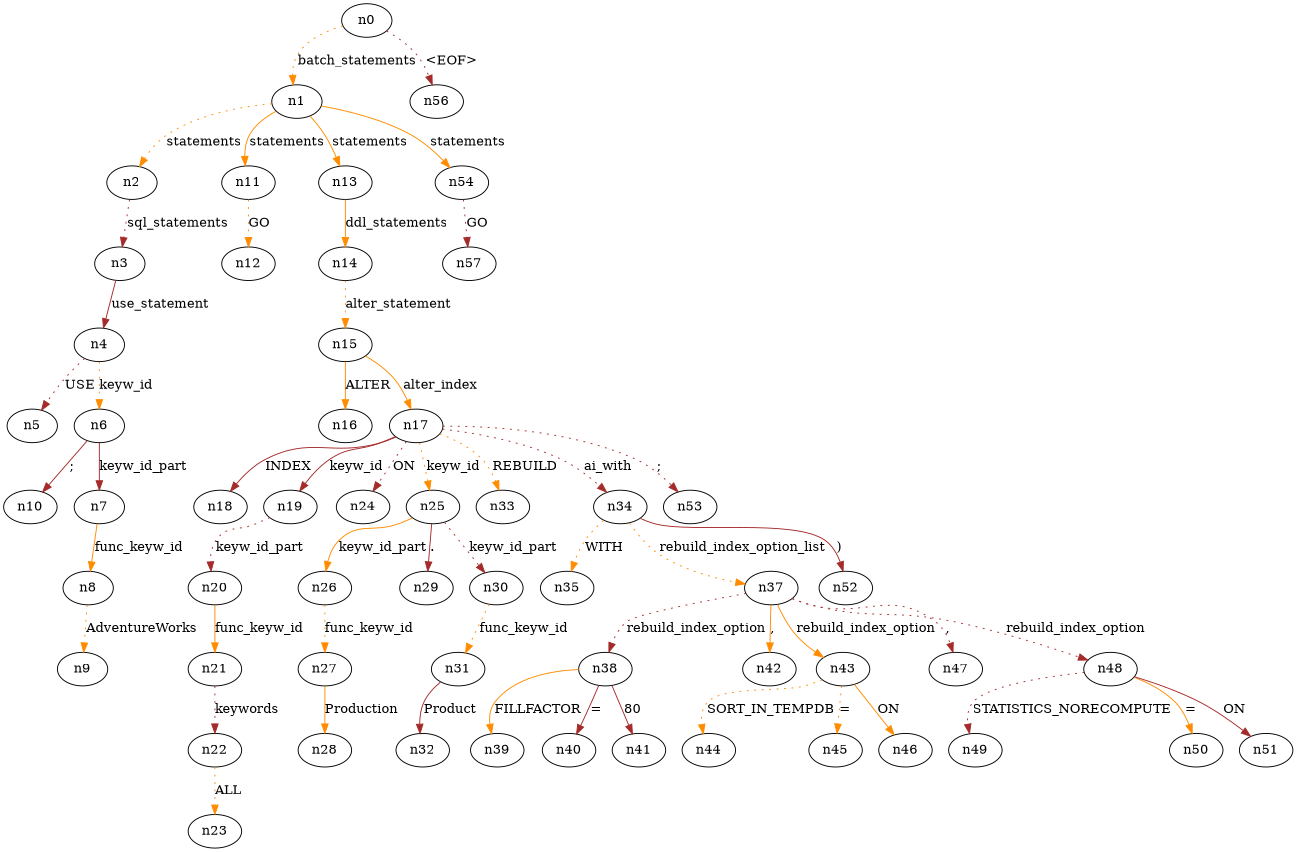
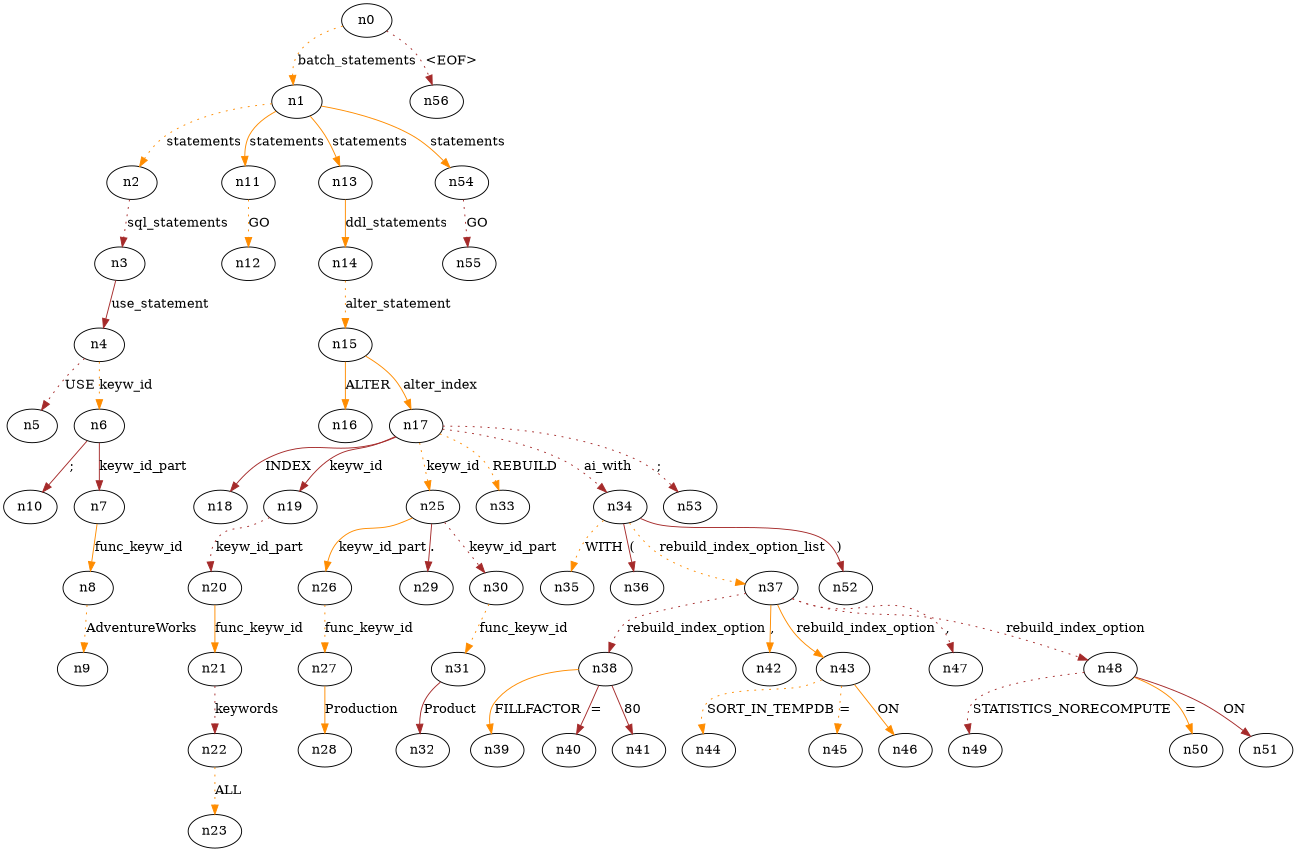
(469, 264) -> (469, 264)
(363, 507) -> none
none -> (637, 588)
